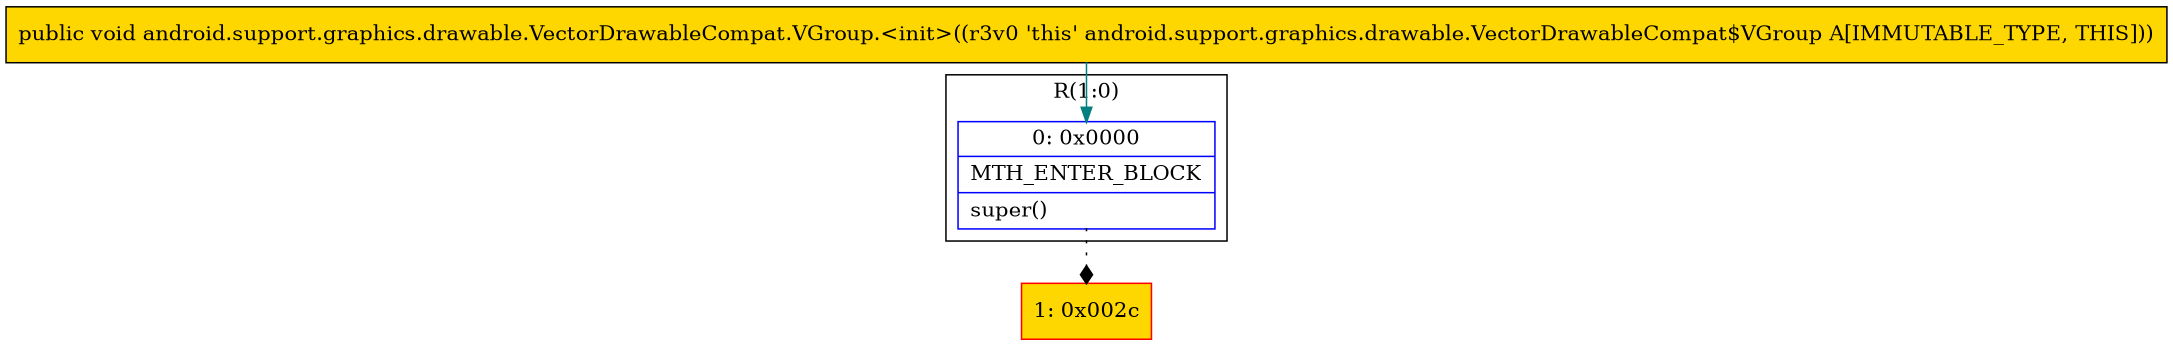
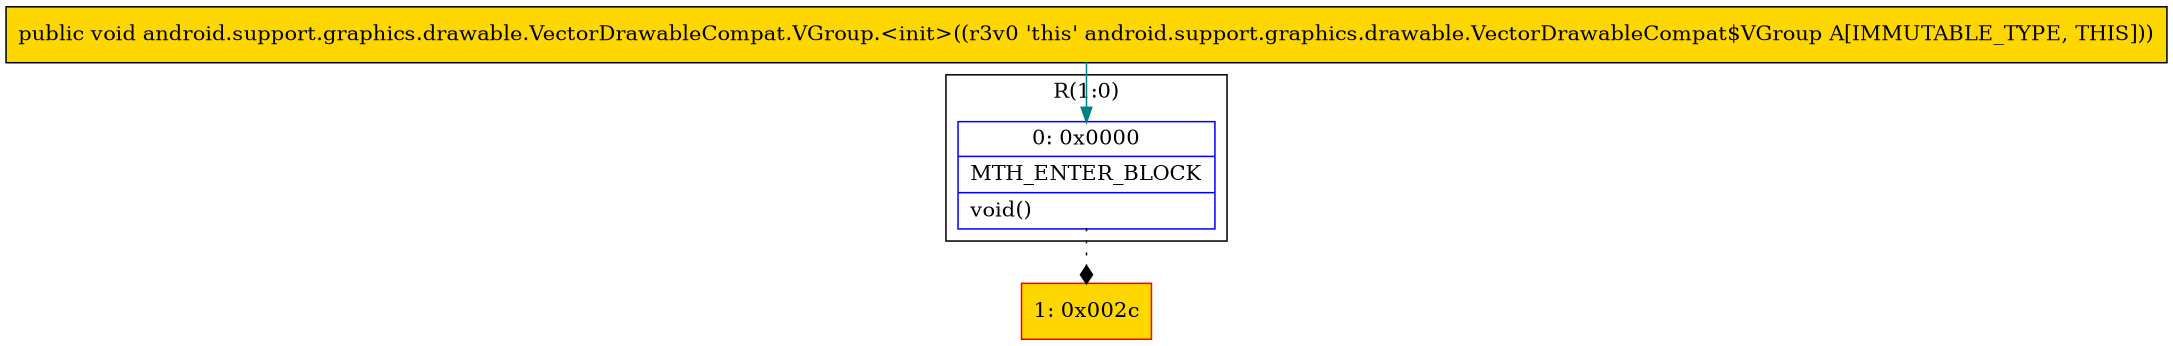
(1009, 210) -> (1001, 210)
